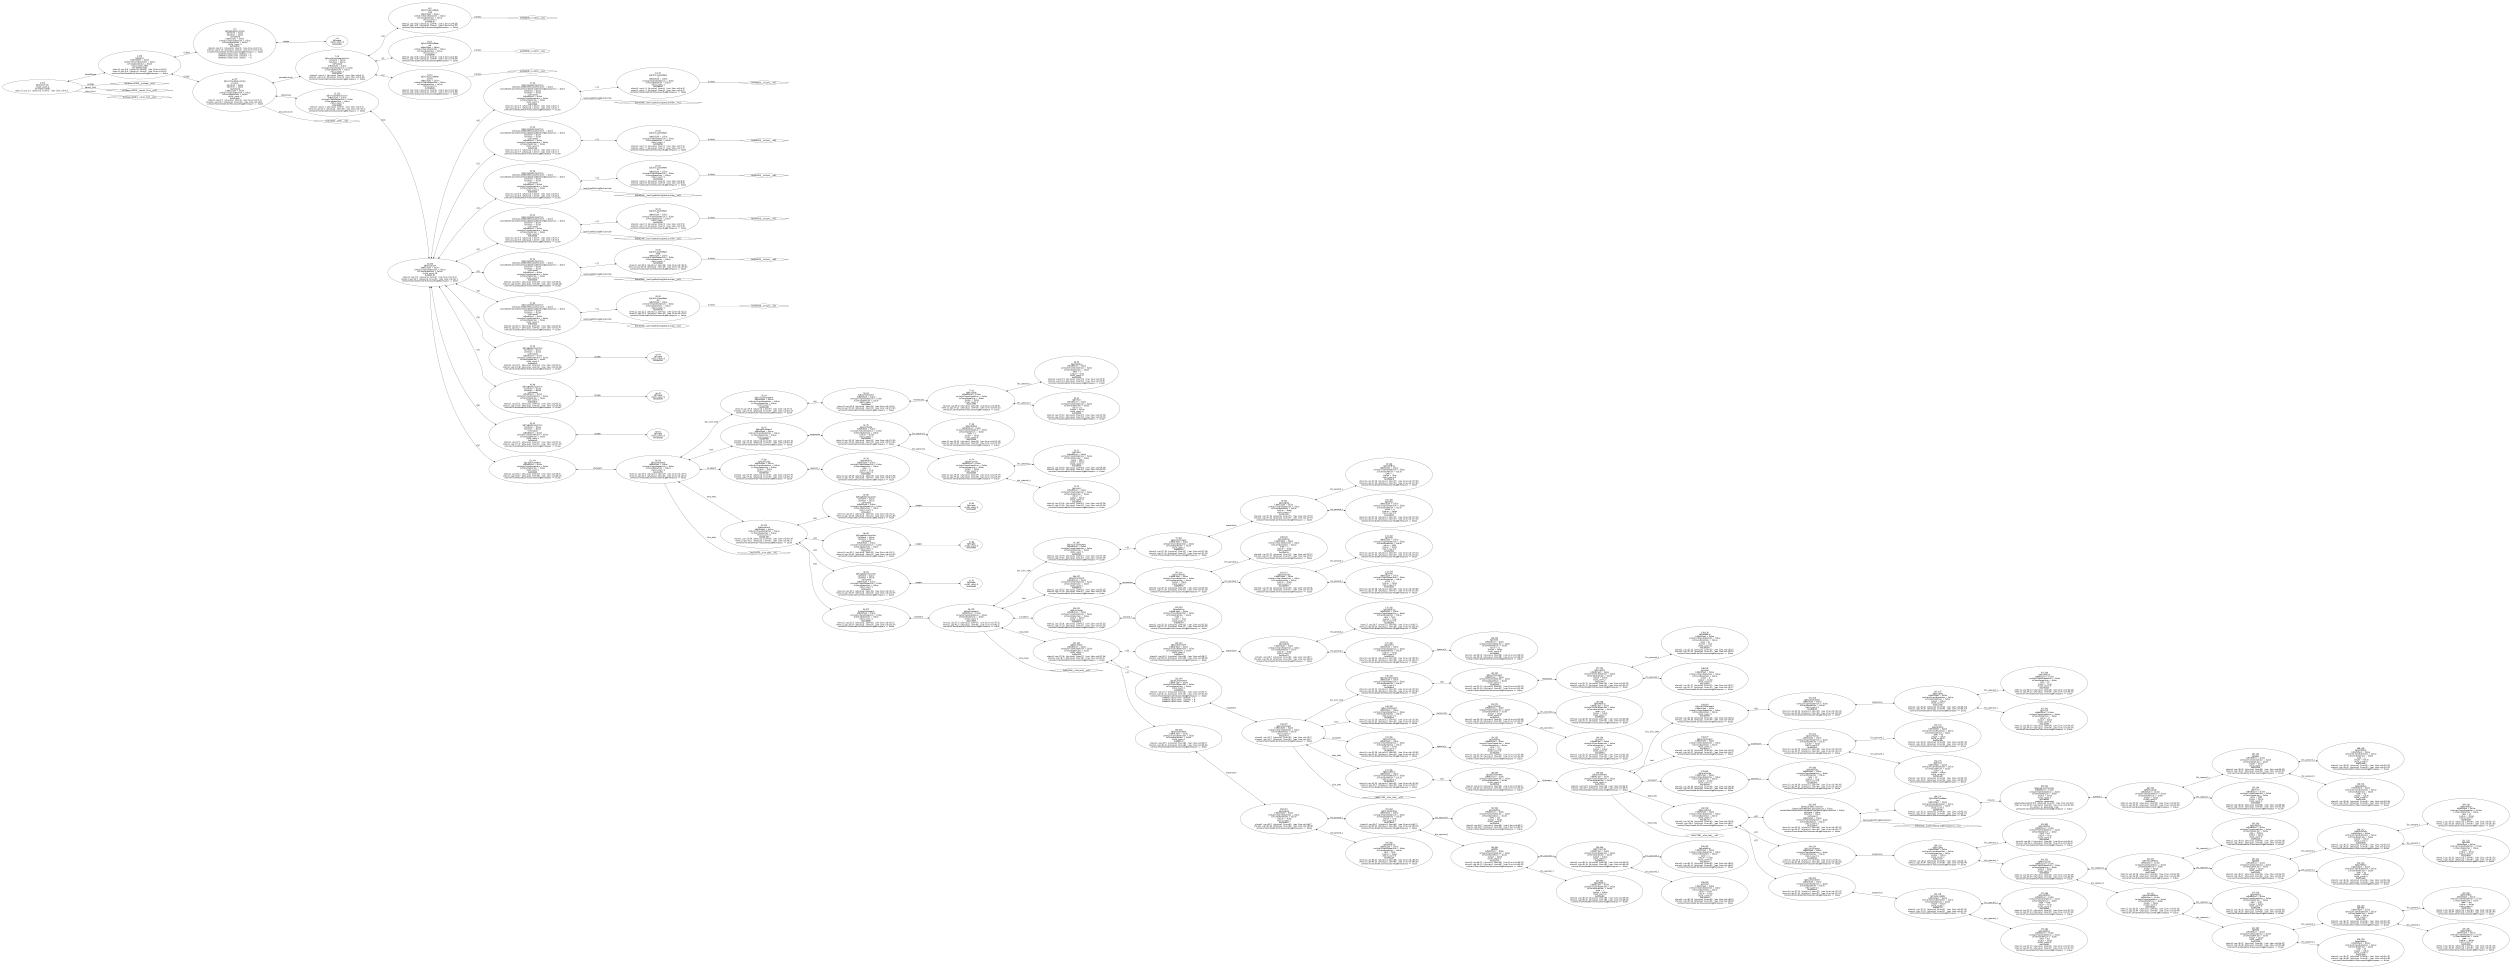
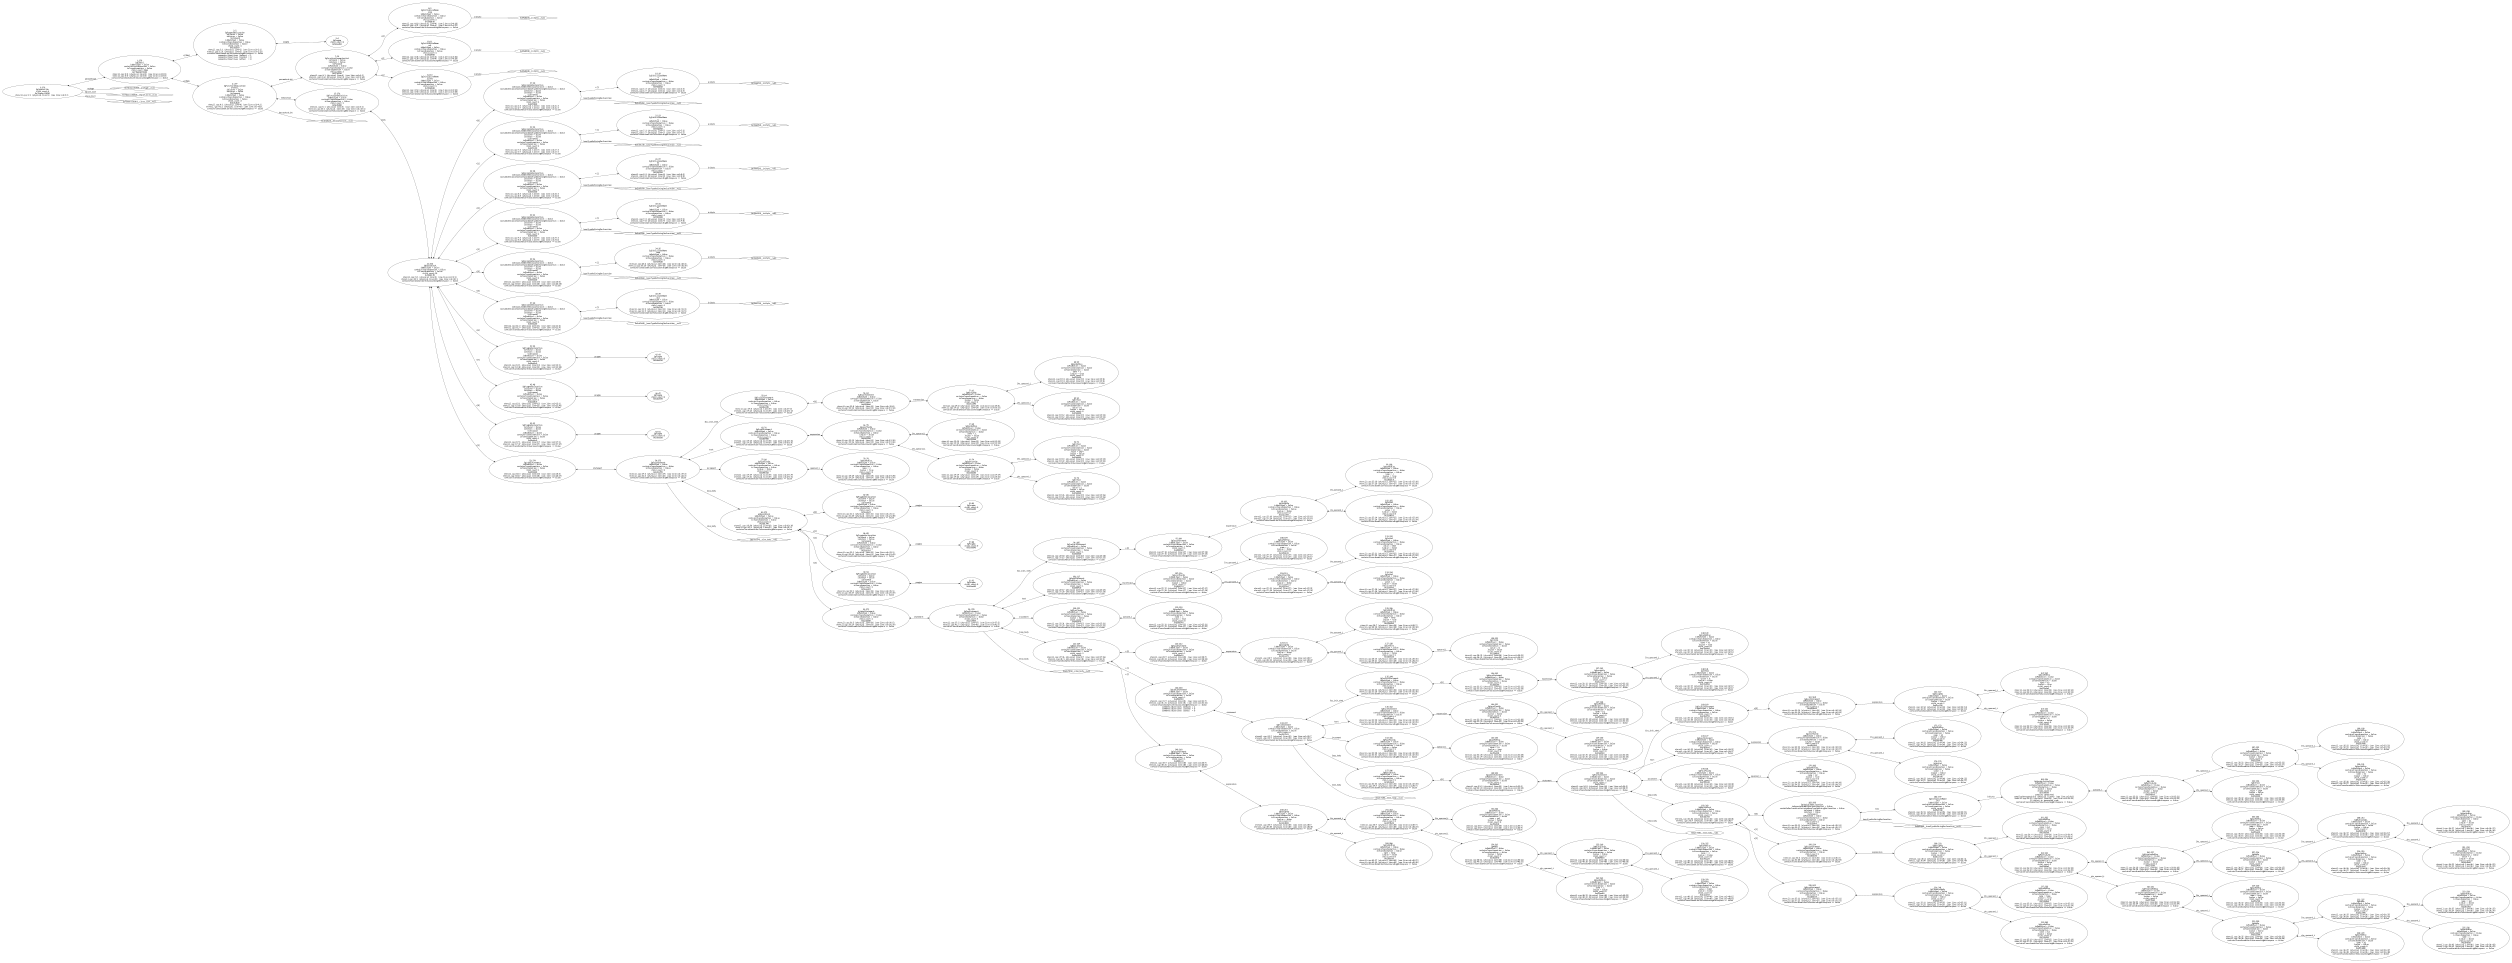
(337, 121) -> (337, 121)
none -> (658, 145)
